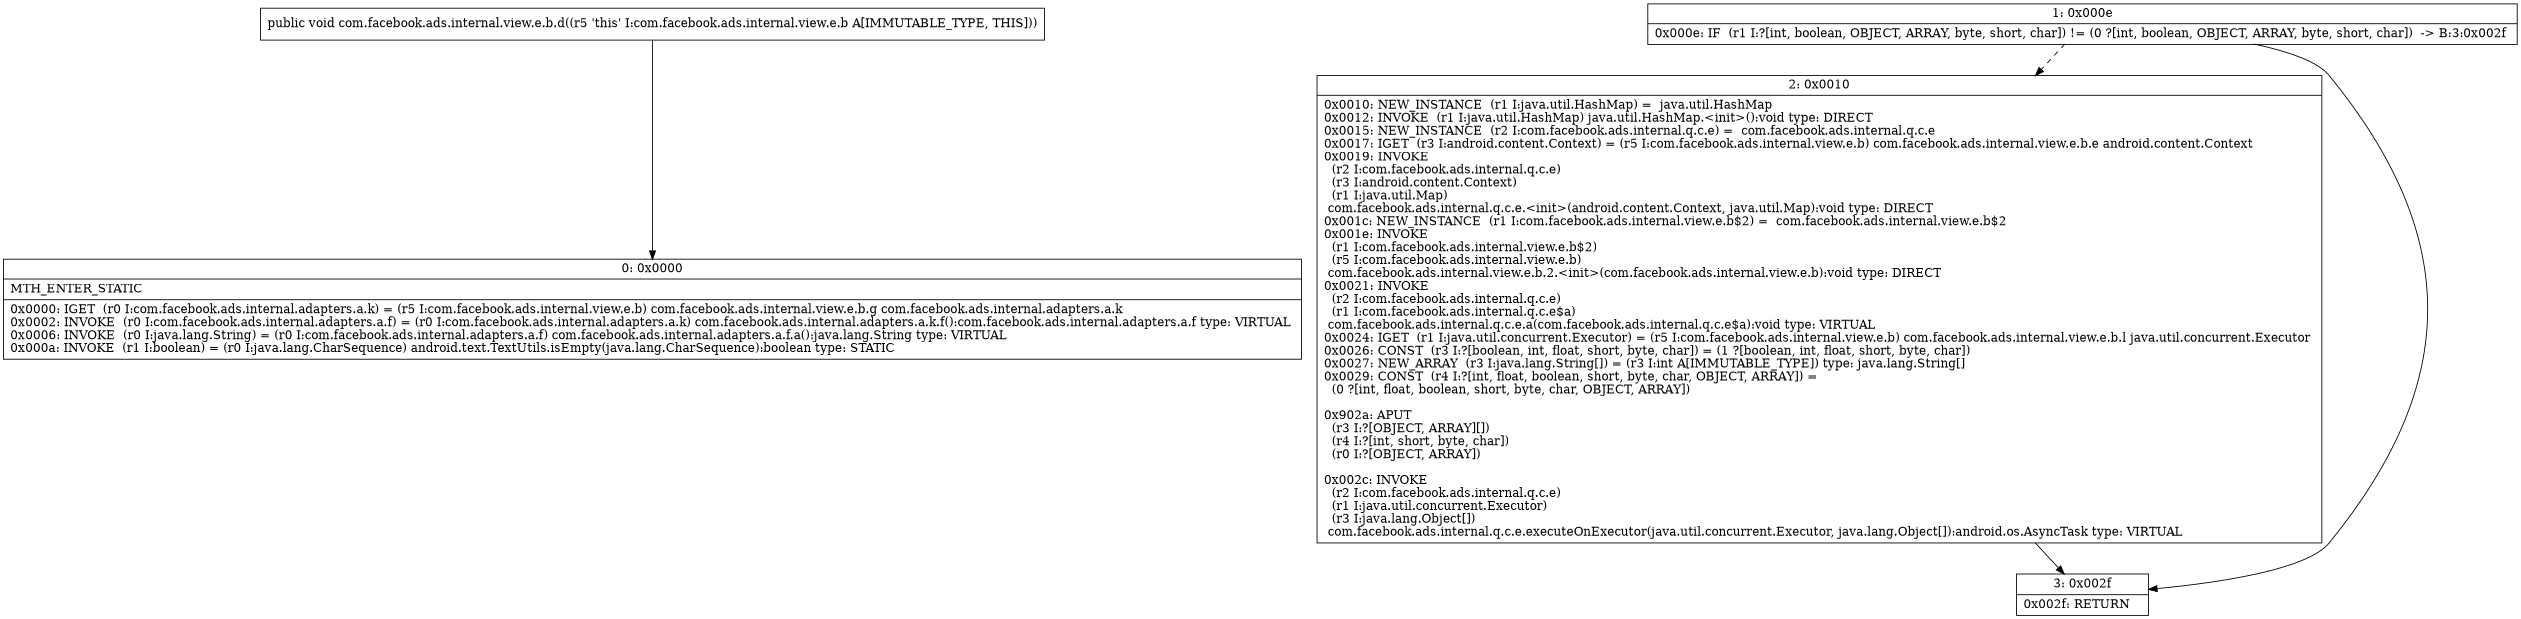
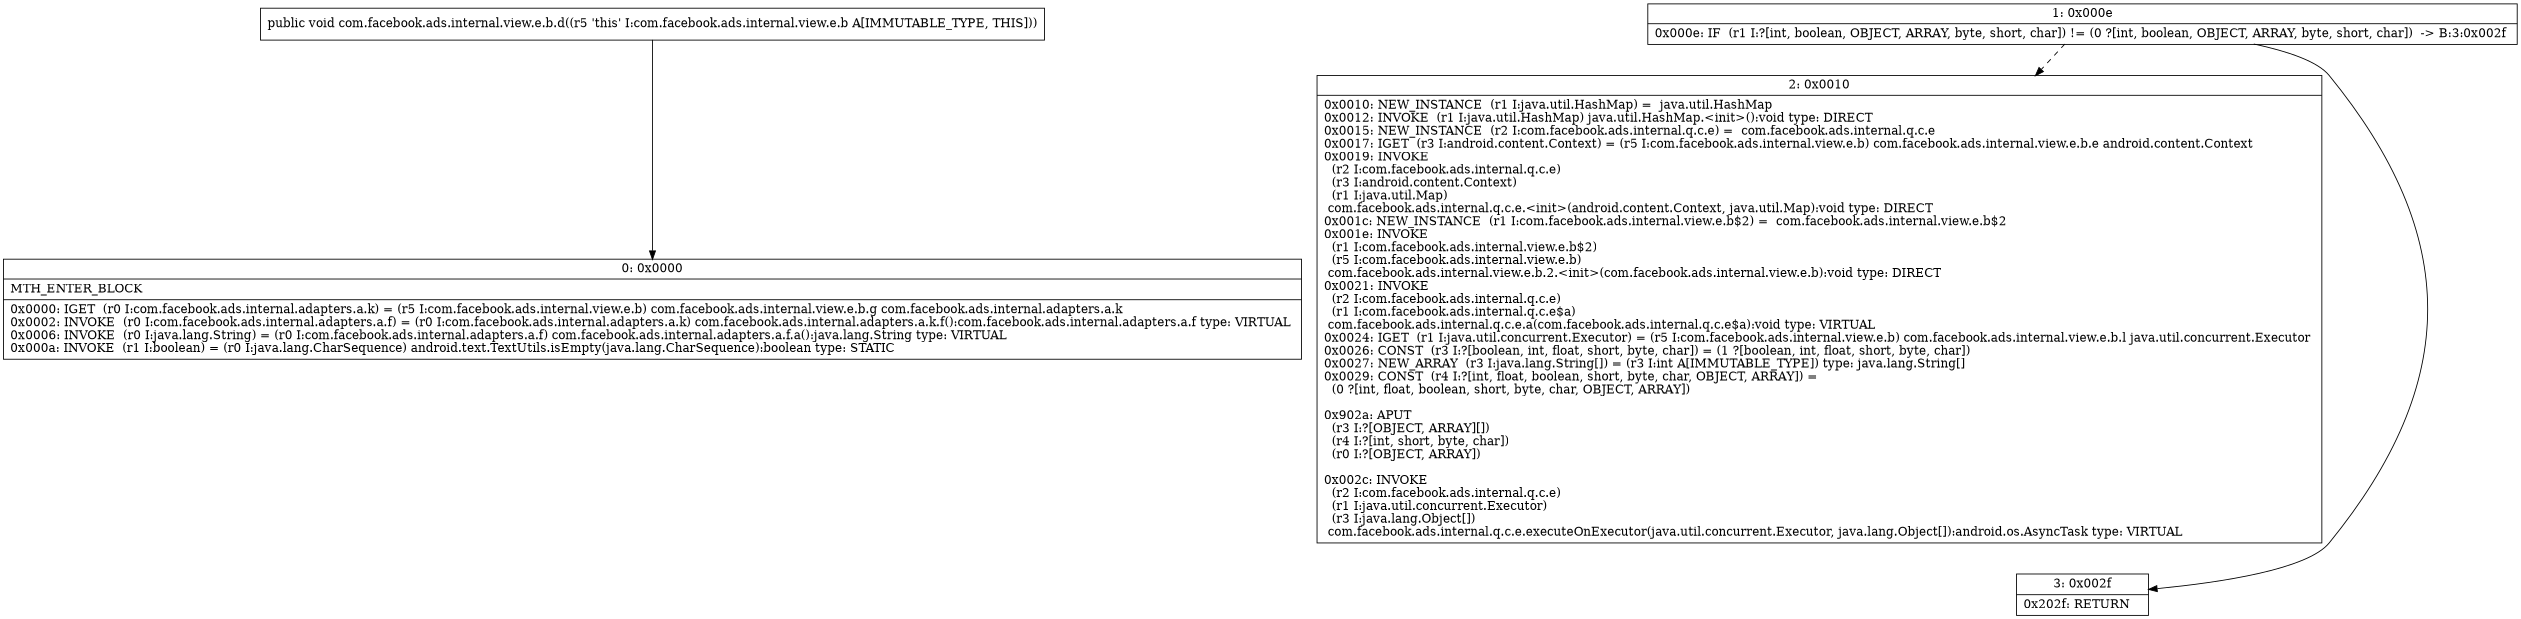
(77, 289) -> (77, 289)
(2047, 555) -> none
(2083, 605) -> (2083, 605)
